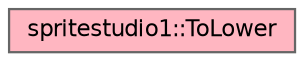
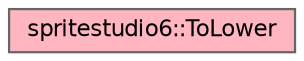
(152, 31) -> (152, 31)
